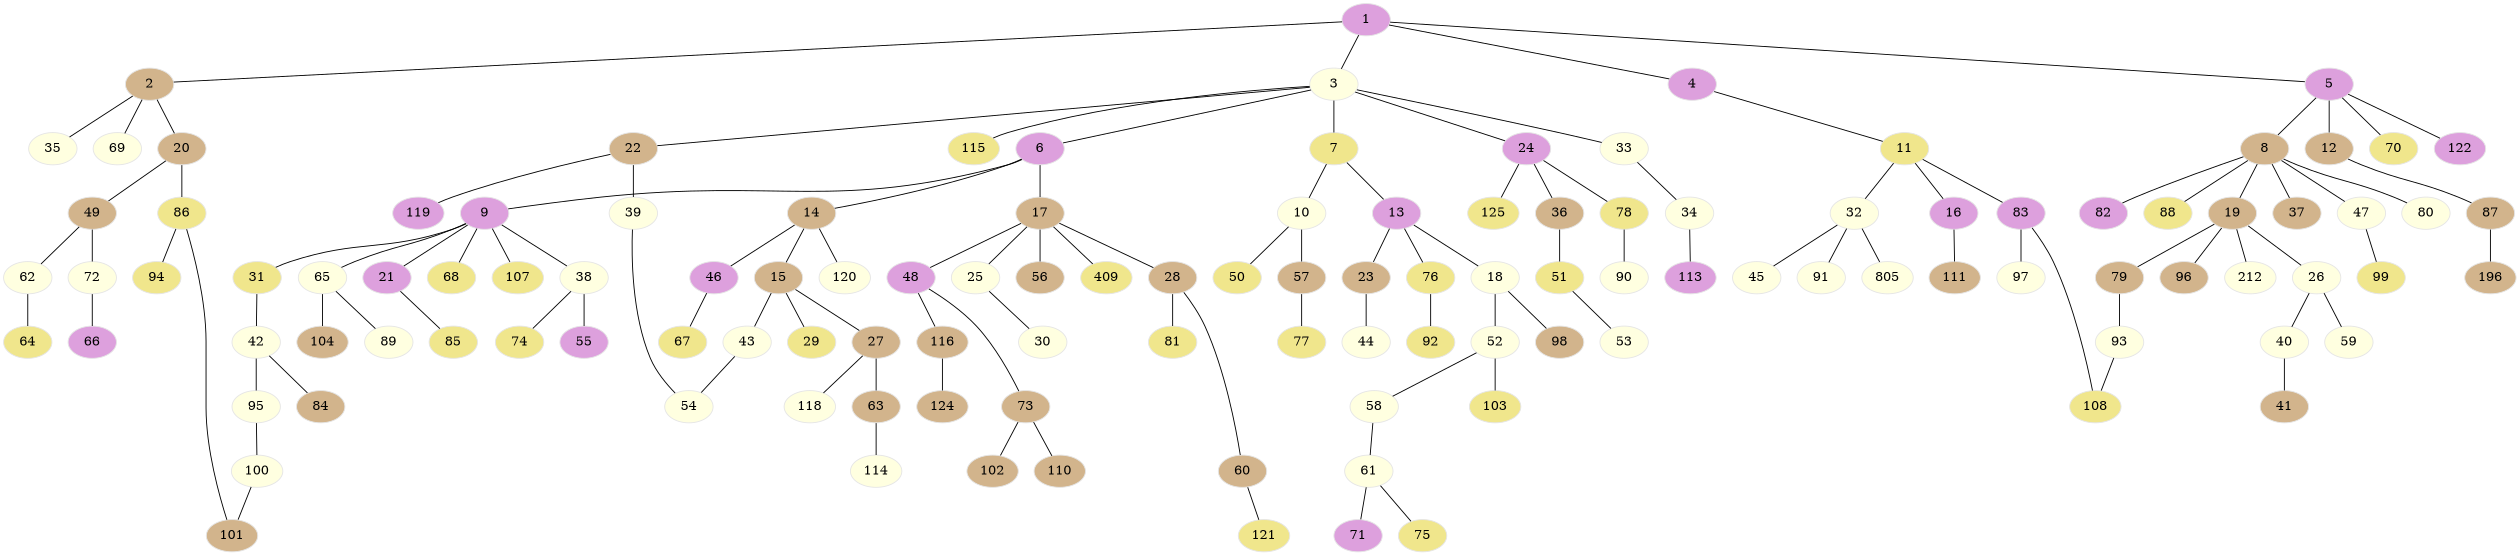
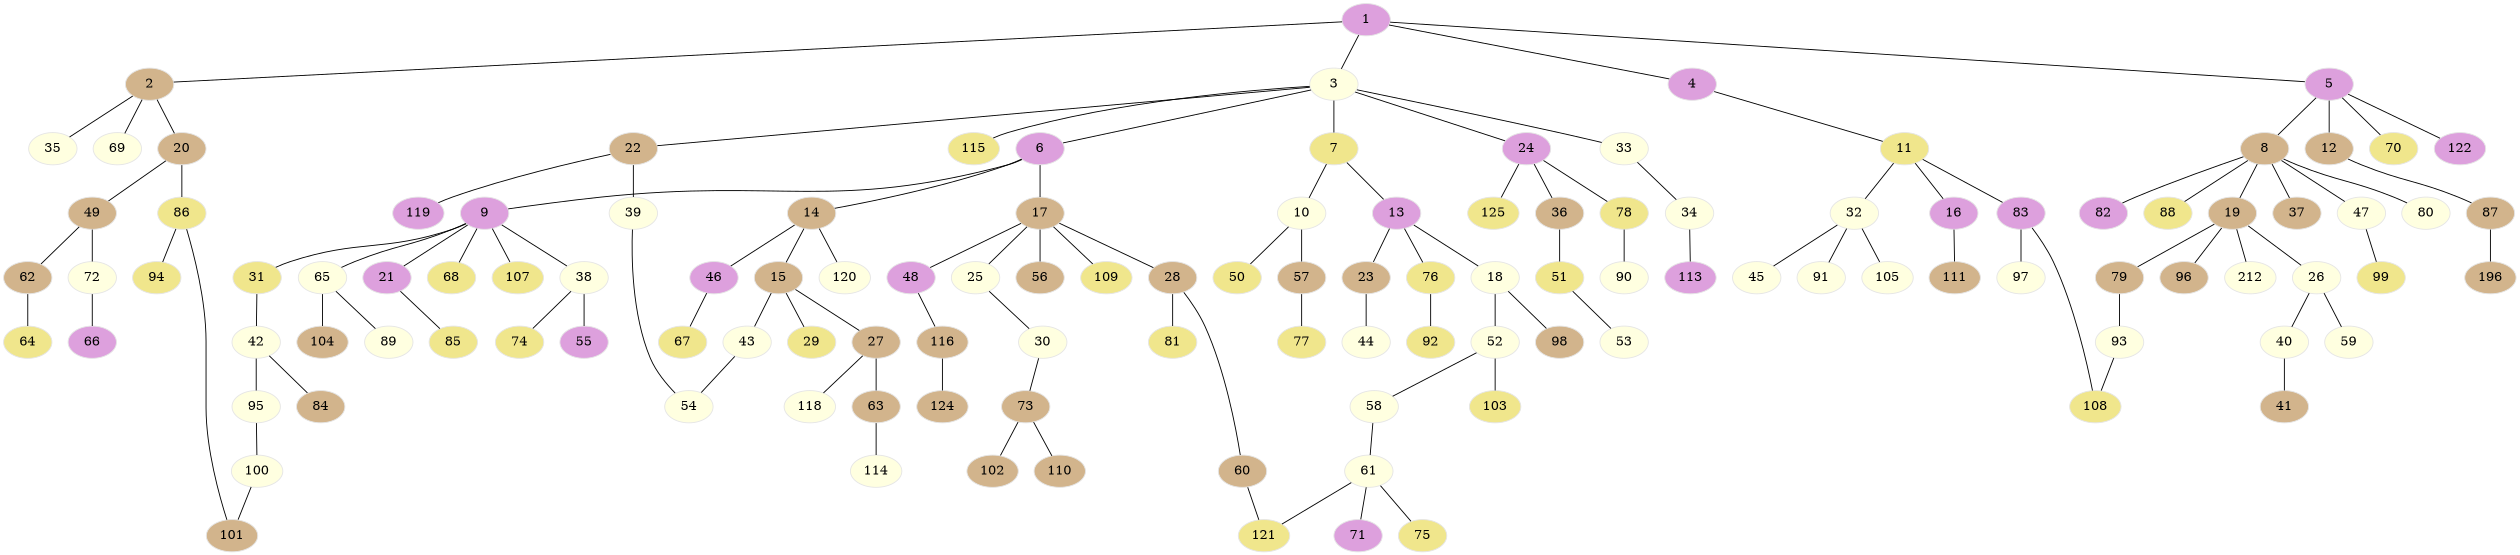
(28, 278) -> (28, 278)
(1106, 278) -> (1106, 278)
(1888, 278) -> (1888, 278)
(982, 333) -> (1034, 375)
none -> (1317, 503)
